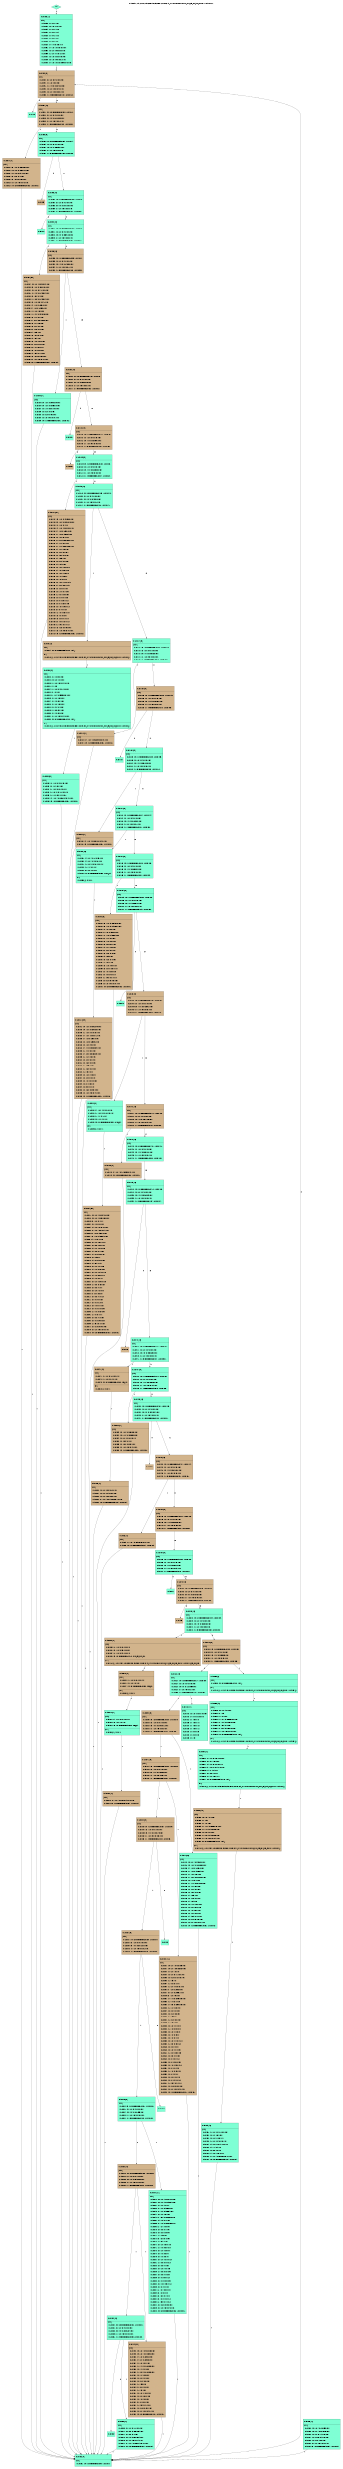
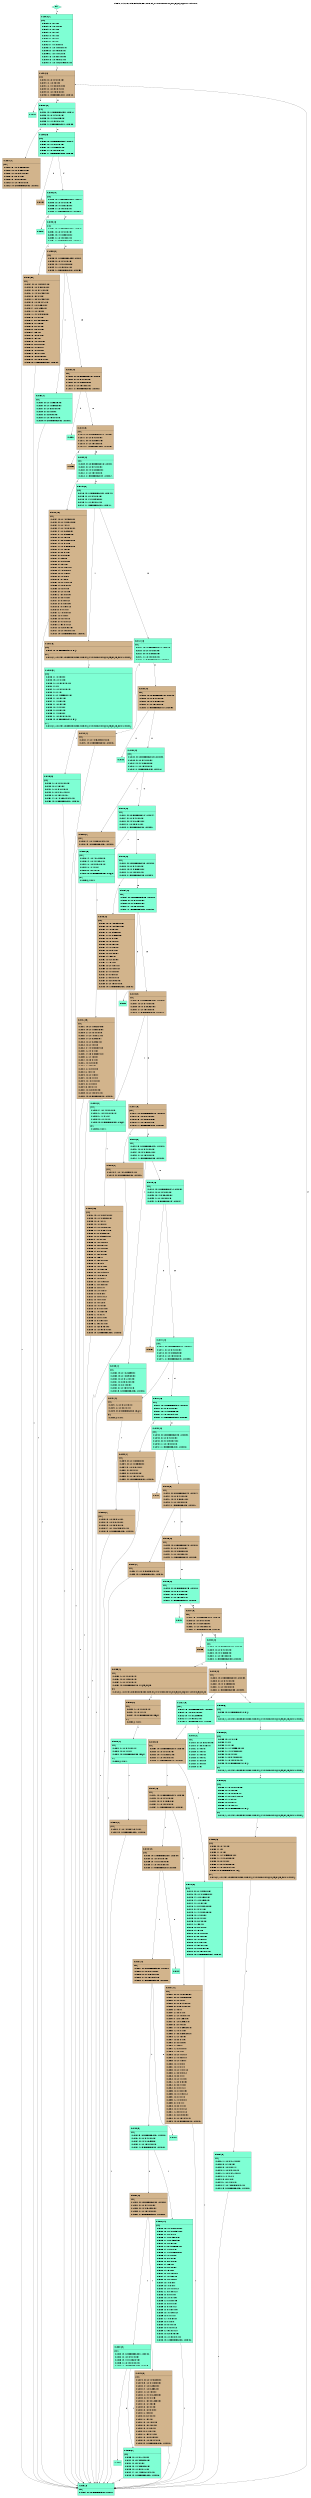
(56, 115) -> (57, 115)
none -> (136, 1262)
